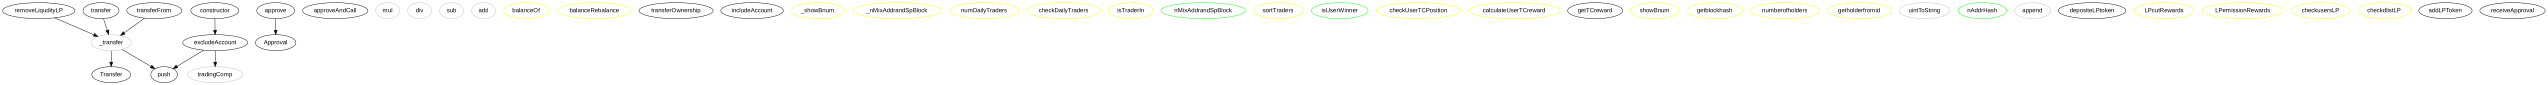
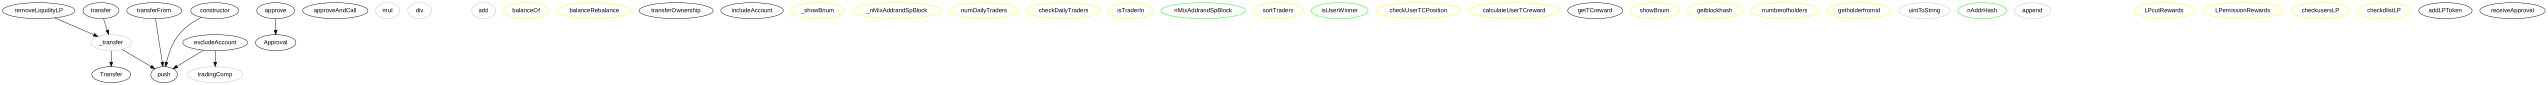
(452, 11) -> none
(2092, 11) -> none
(215, 24) -> (178, 35)
(134, 26) -> (159, 40)
